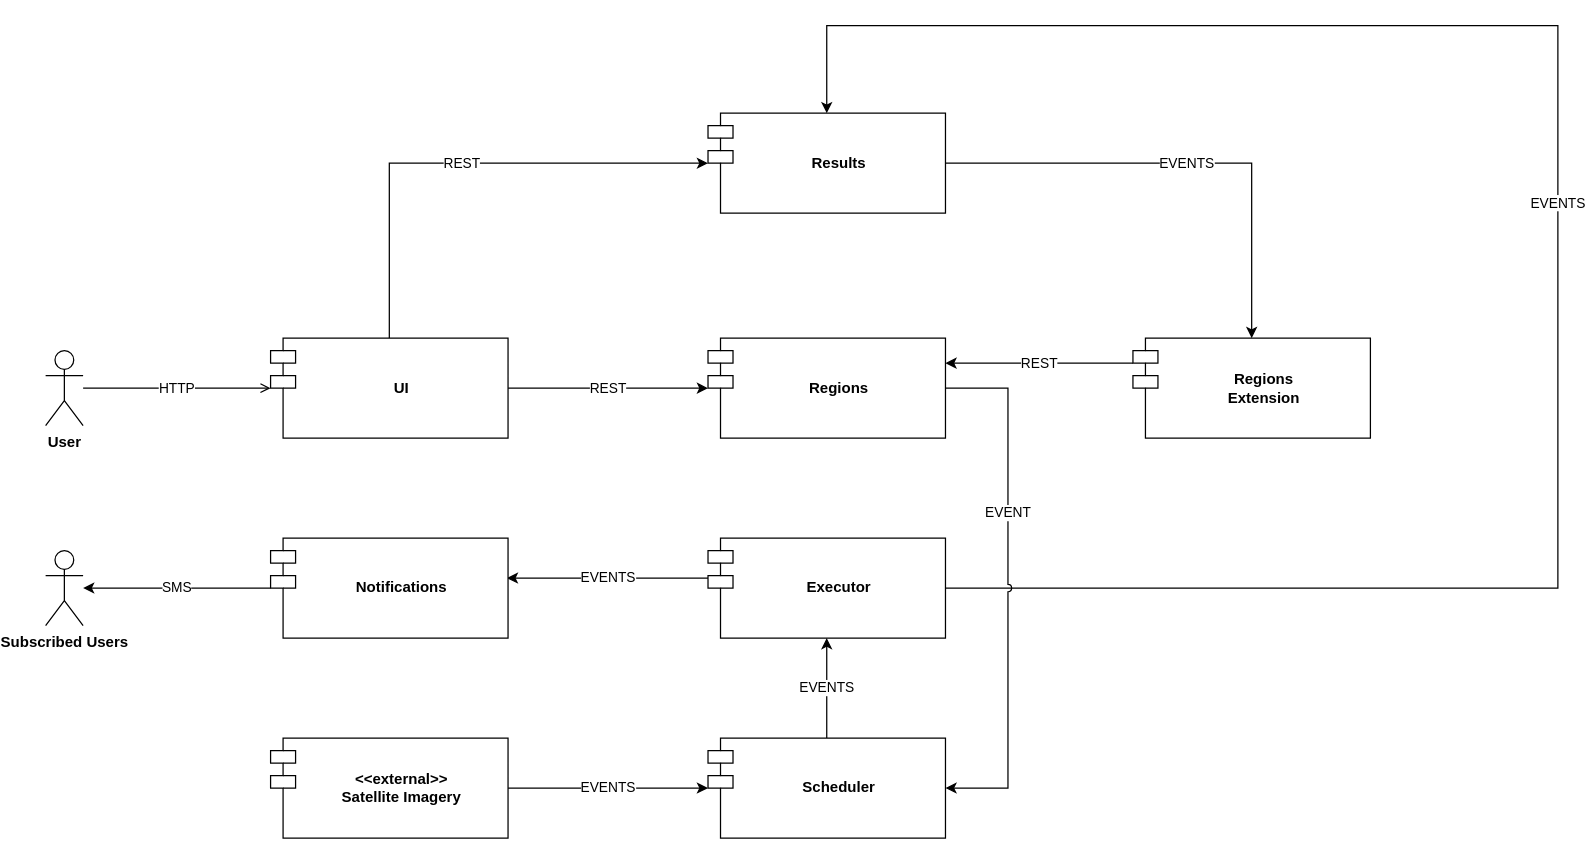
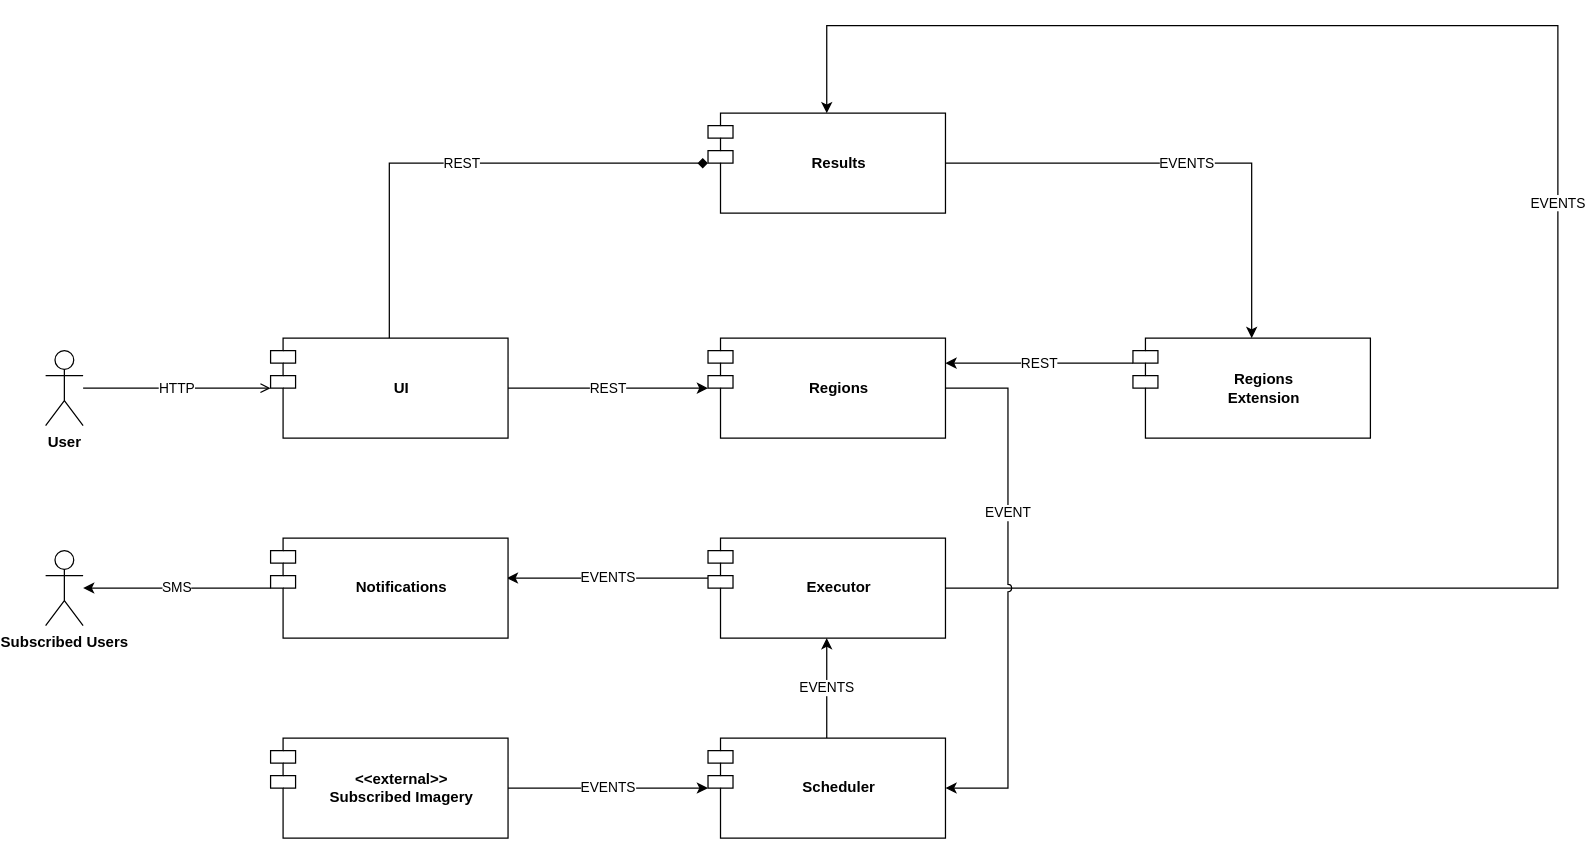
(698, 163) -> (697, 163)
(402, 788) -> (402, 788)
